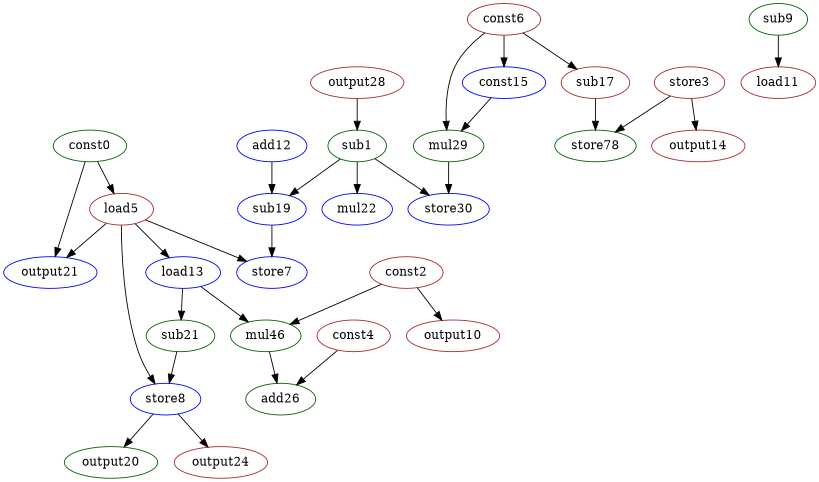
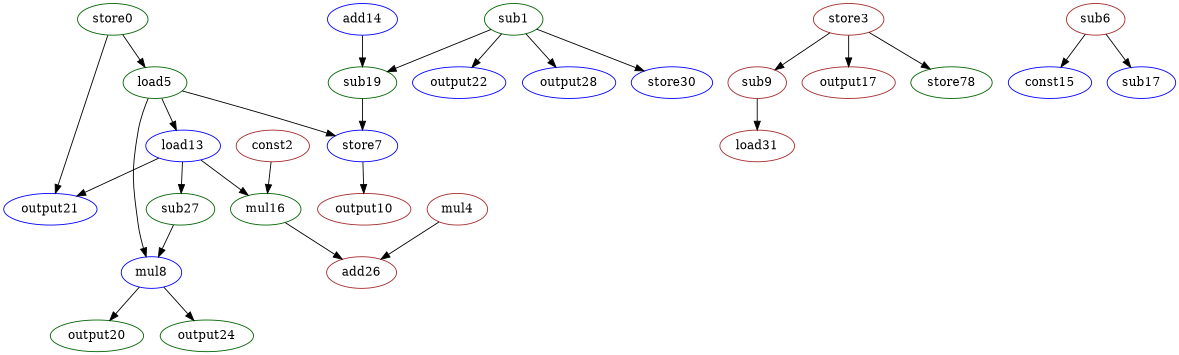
(504, 19) -> (1096, 19)
(778, 19) -> (757, 83)
none -> (806, 49)
(357, 83) -> (569, 83)
(595, 83) -> (1141, 83)
(778, 83) -> (757, 146)
(357, 110) -> (538, 47)
(595, 110) -> none
(90, 146) -> (113, 19)
(272, 146) -> (362, 19)
(449, 146) -> none
(698, 146) -> (849, 83)
(122, 209) -> (155, 83)
(272, 209) -> (362, 83)
(357, 209) -> (459, 83)
(90, 238) -> (122, 175)
(427, 300) -> (363, 173)
(180, 336) -> (180, 209)
(266, 336) -> (266, 209)
(354, 336) -> (457, 209)
(166, 399) -> (151, 273)
(281, 399) -> (362, 273)
(221, 462) -> (207, 336)
